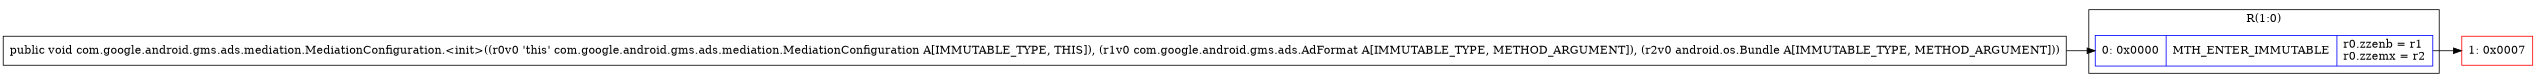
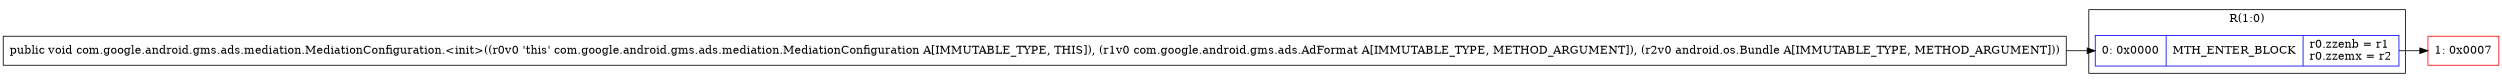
(2252, 50) -> (2235, 50)
